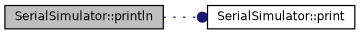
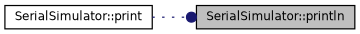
(180, 17) -> (169, 17)
